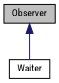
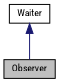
(30, 47) -> (30, 47)
